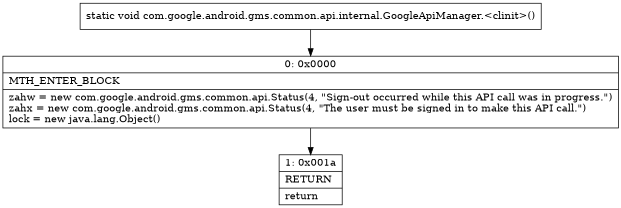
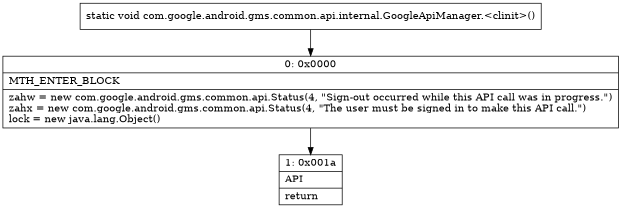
(308, 179) -> (294, 179)
